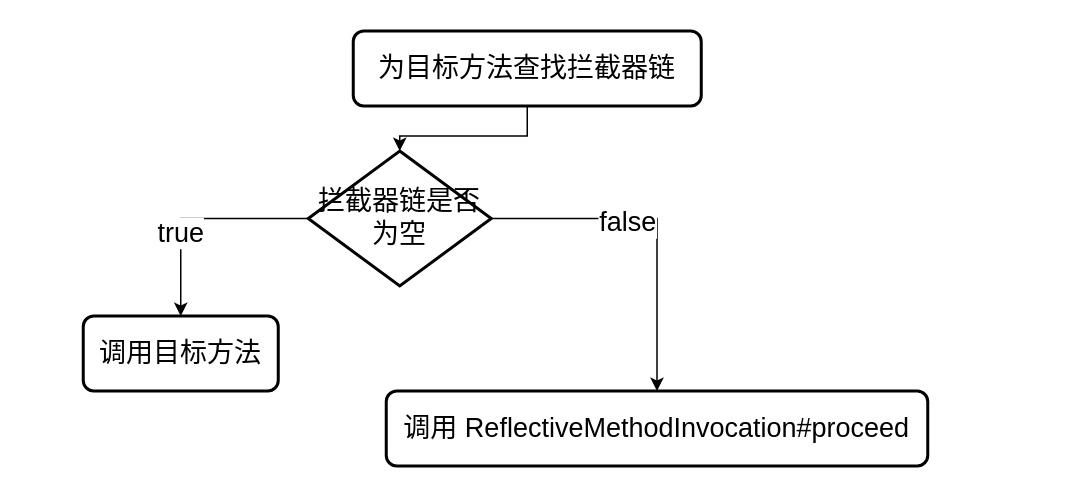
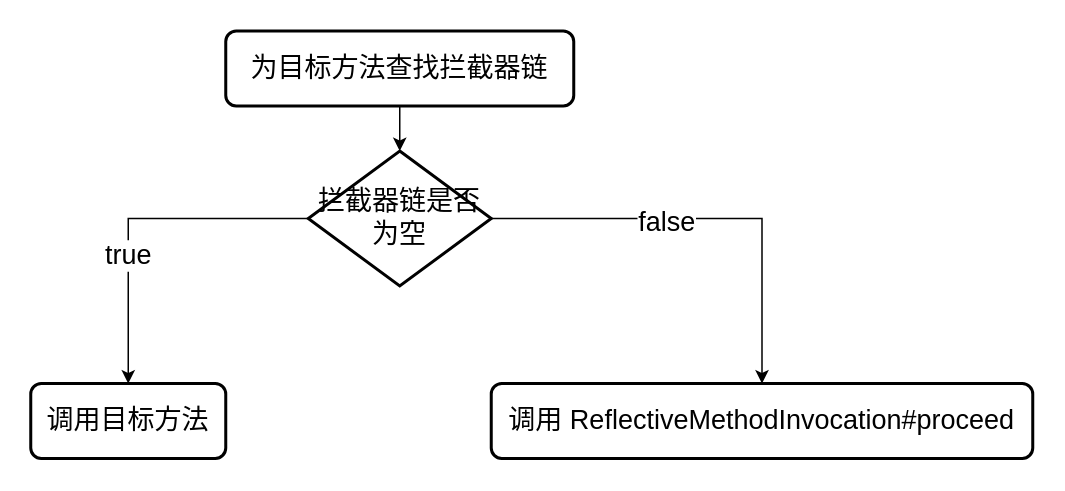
(527, 68) -> (400, 68)
(181, 353) -> (128, 421)
(657, 428) -> (762, 421)
